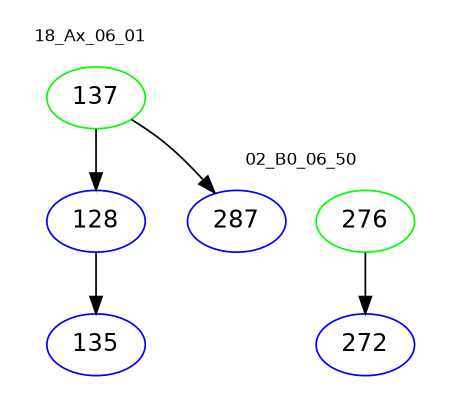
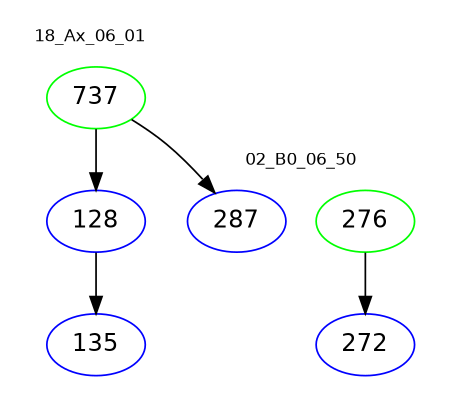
(96, 98) -> (96, 98)
